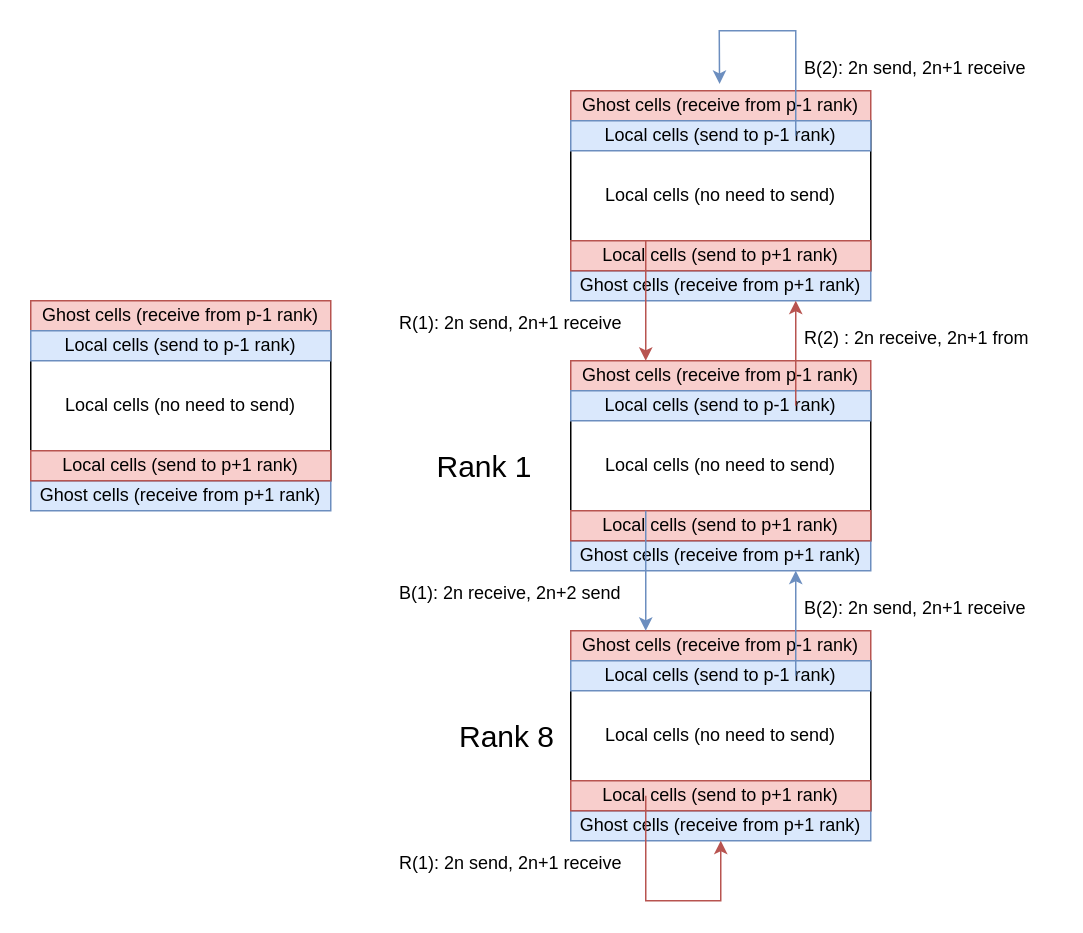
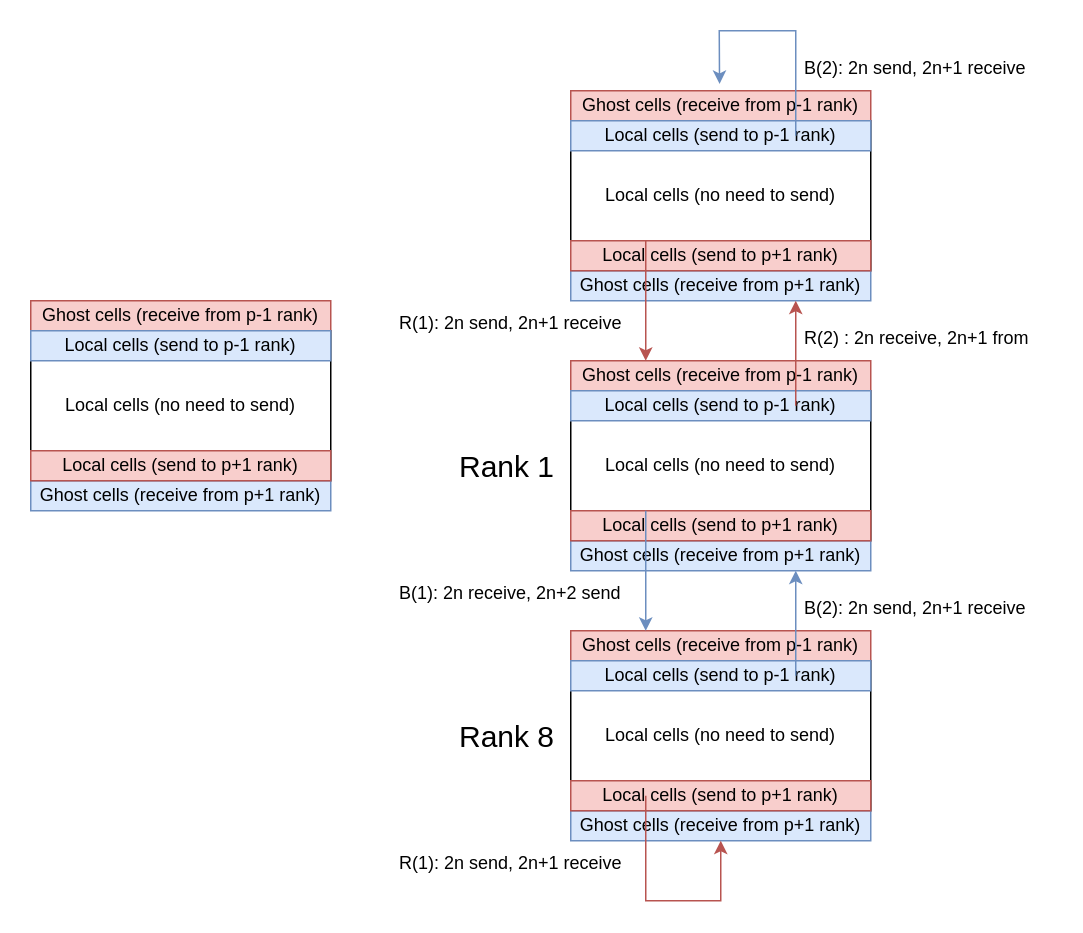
(488, 466) -> (511, 466)
